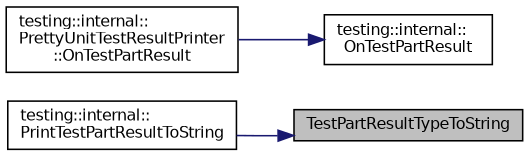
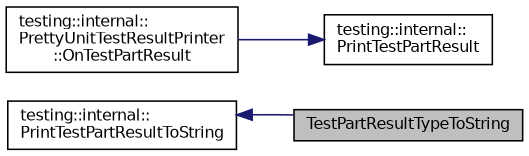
(408, 40) -> (408, 40)
(257, 136) -> (273, 115)
